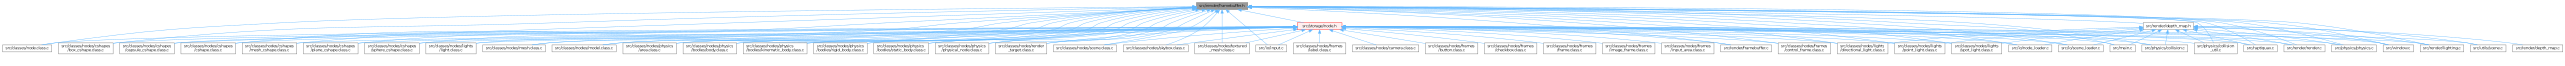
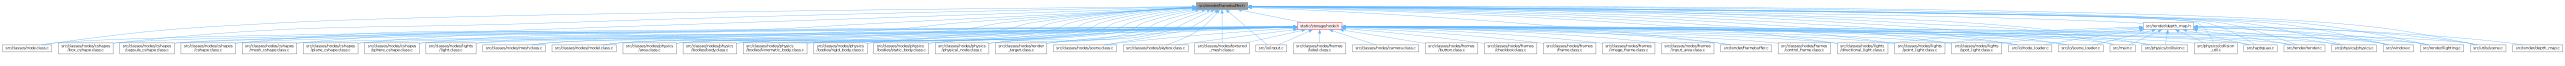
(1542, 20) -> (2080, 13)
(1320, 26) -> (1320, 26)
